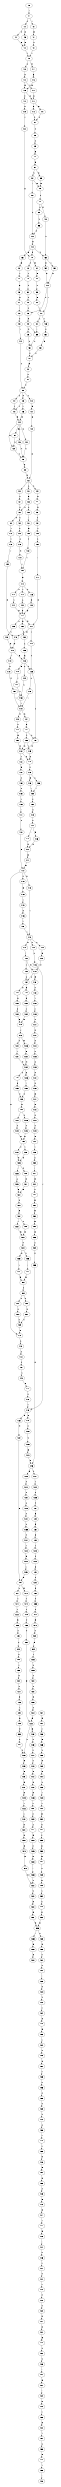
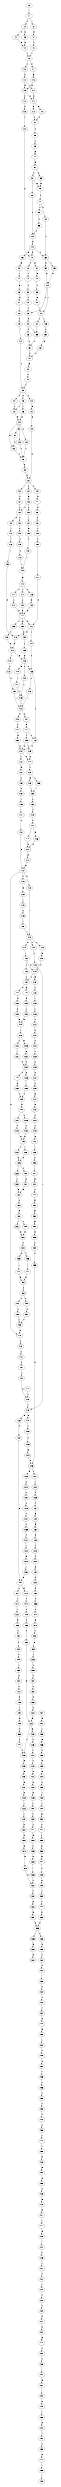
(24, 1383) -> (22, 1389)
